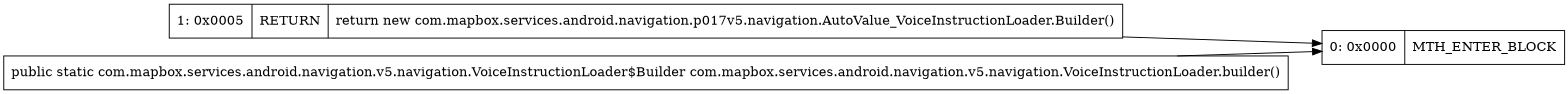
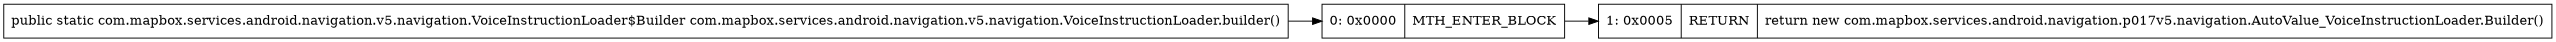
(1218, 40) -> (1577, 21)
